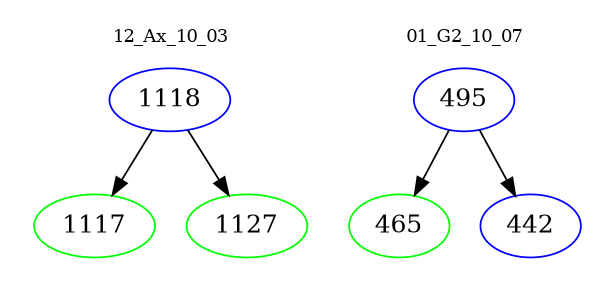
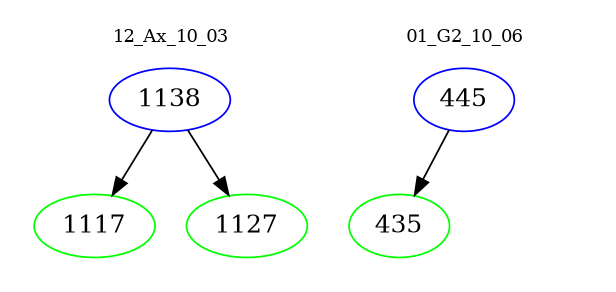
(465, 38) -> (465, 38)
(170, 100) -> (170, 100)
(464, 100) -> (464, 100)
(399, 226) -> (399, 226)
(531, 226) -> none
